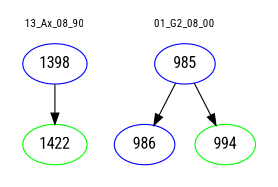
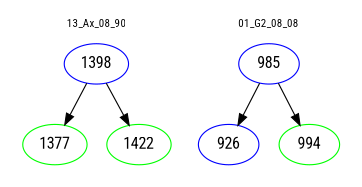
(185, 24) -> (269, 24)
none -> (55, 145)
(145, 145) -> (229, 145)
